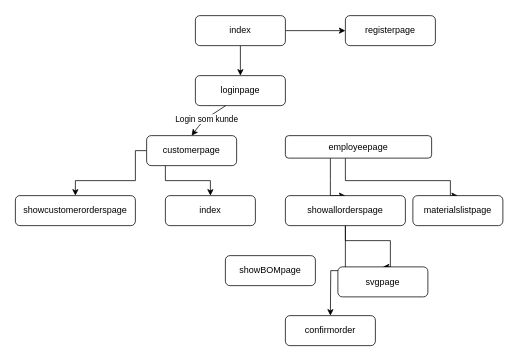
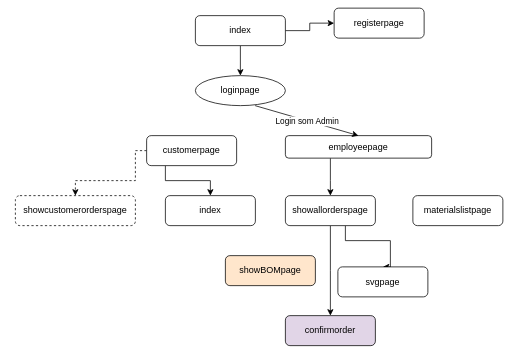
(390, 30) -> (379, 23)
(240, 90) -> (240, 90)
(211, 115) -> none
none -> (305, 120)
(121, 180) -> (121, 180)
(395, 180) -> none
(75, 210) -> (75, 210)
(345, 210) -> (330, 210)
(270, 270) -> (270, 270)
(330, 330) -> (330, 330)
